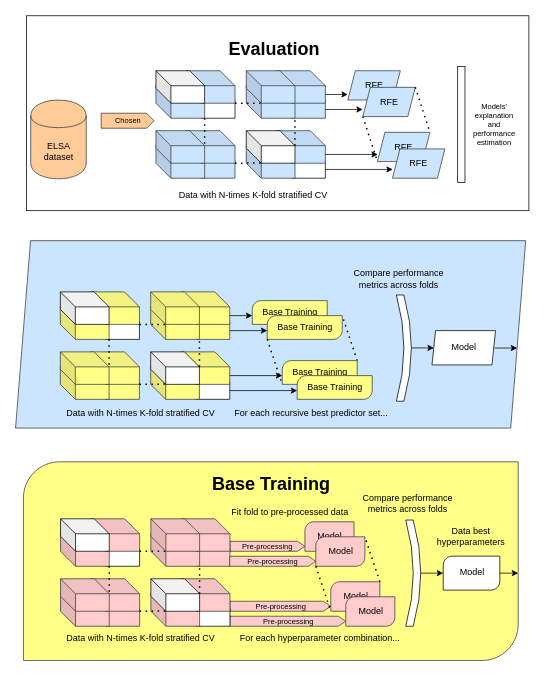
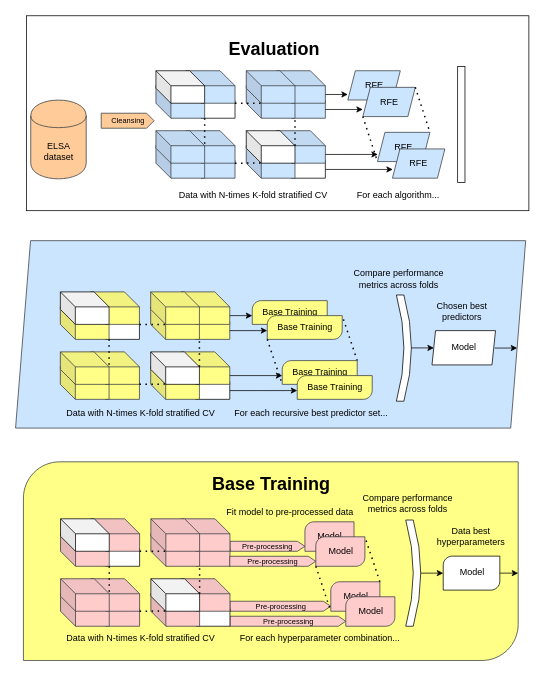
(128, 120) -> (128, 120)
(495, 124) -> none
none -> (398, 195)
none -> (462, 311)
(290, 513) -> (290, 513)
